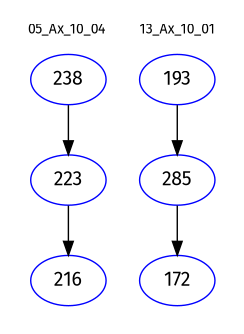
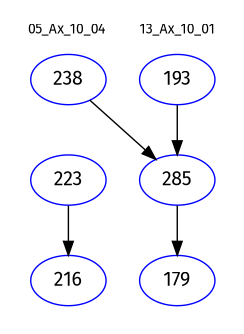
(68, 123) -> (108, 116)
(177, 281) -> (177, 281)
